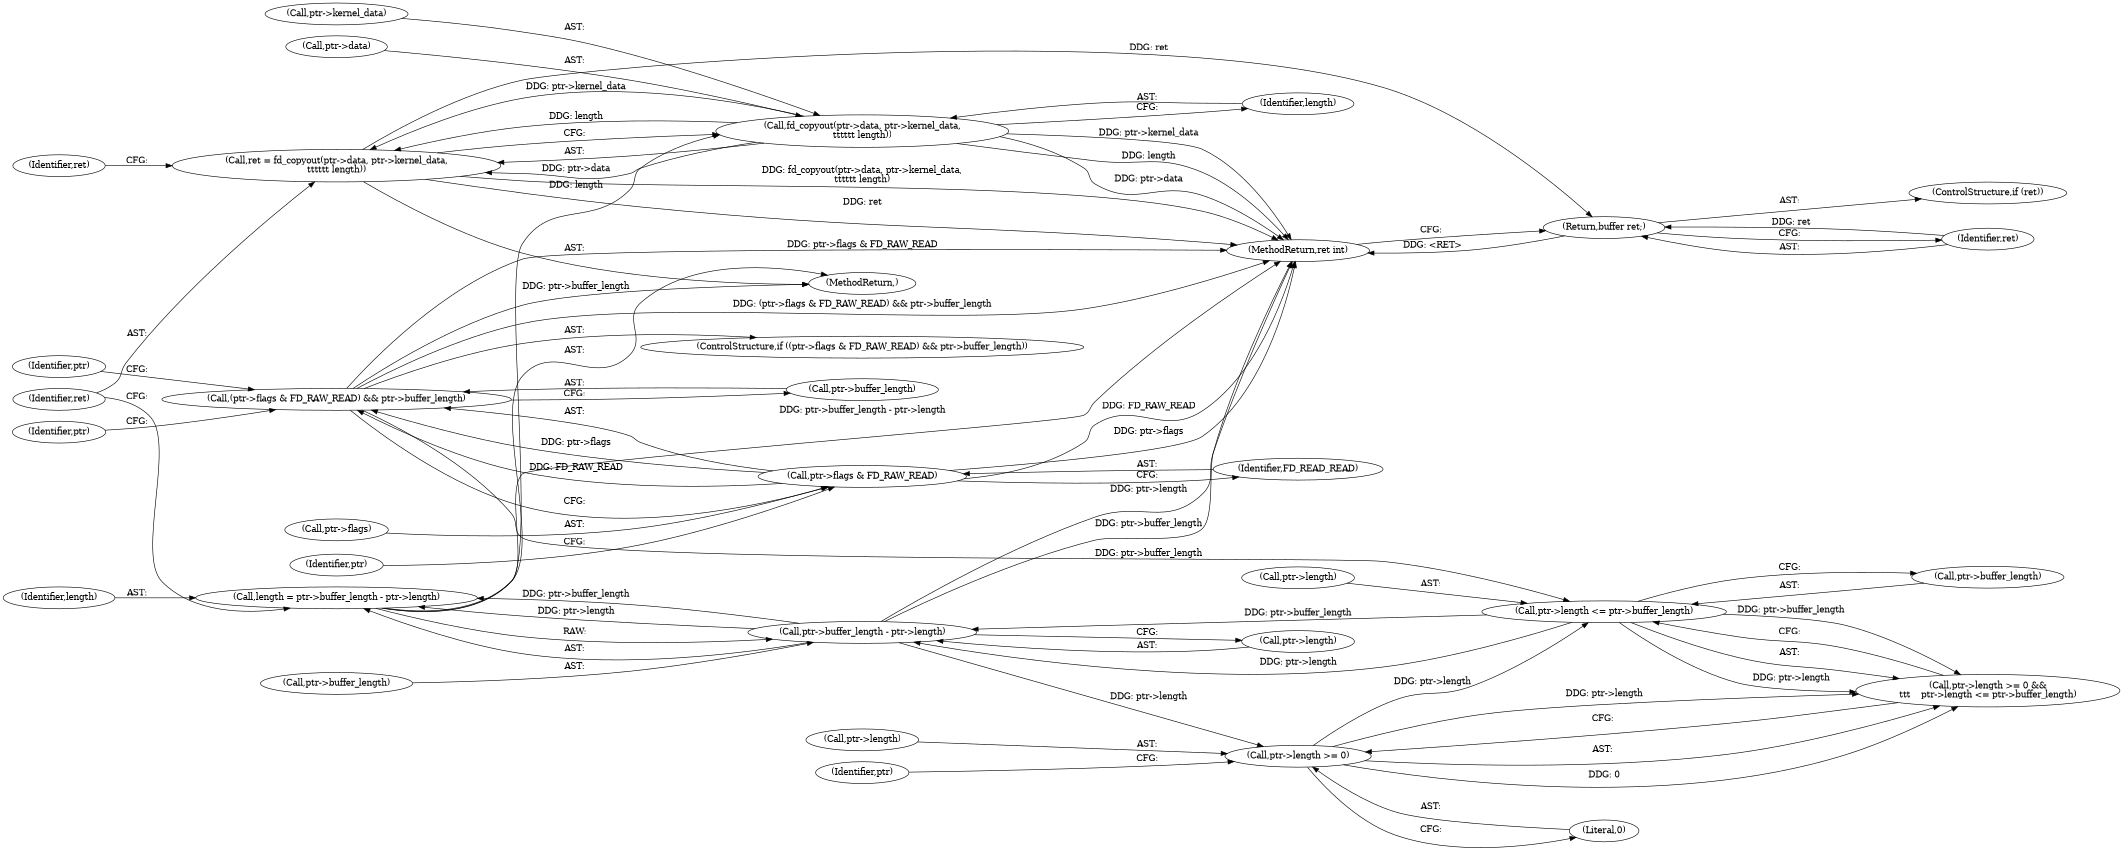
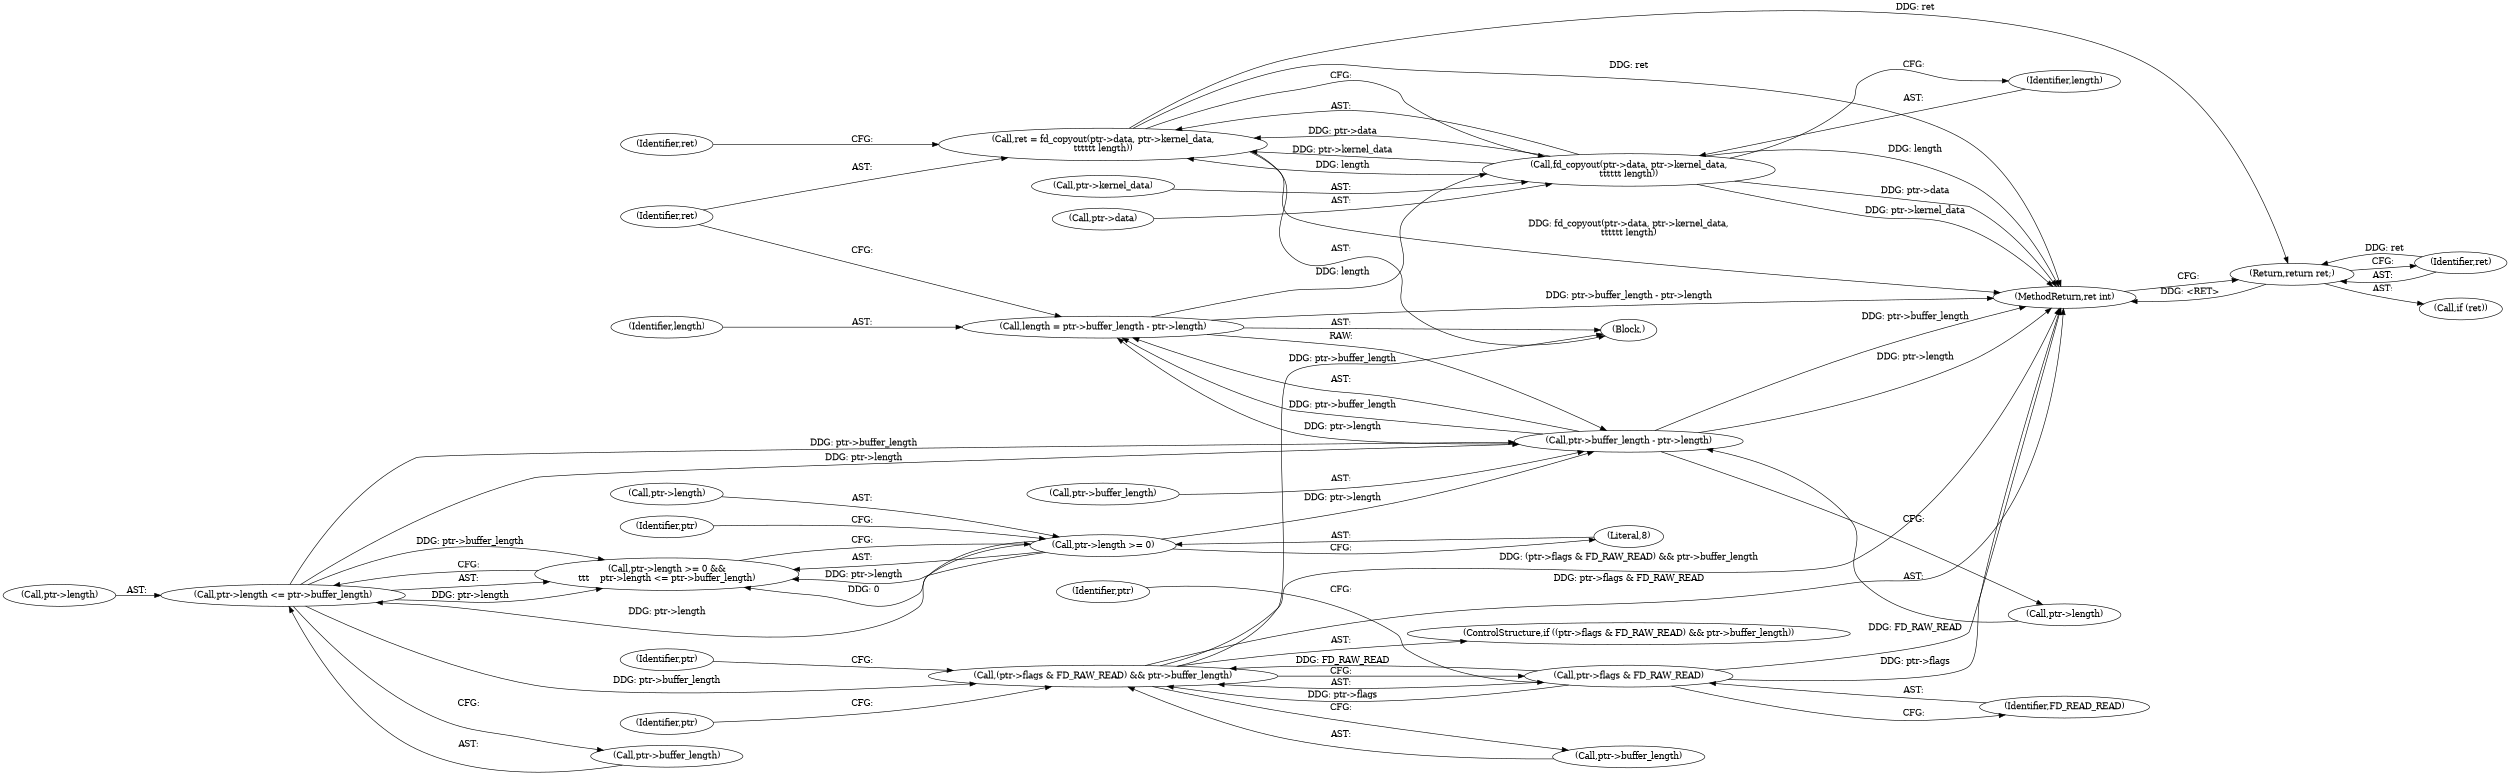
(1988, 193) -> (2461, 309)
(1604, 228) -> (2292, 274)
(862, 283) -> (1629, 330)
(337, 530) -> none
(940, 558) -> (631, 692)
(1078, 694) -> (1377, 506)
(1604, 831) -> (1629, 537)
